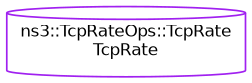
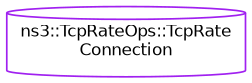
(126, 42) -> (126, 42)
